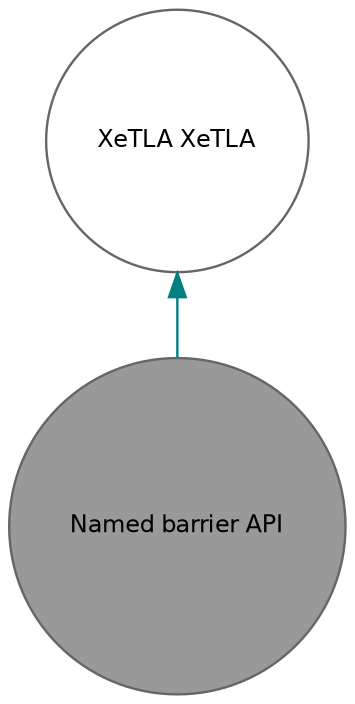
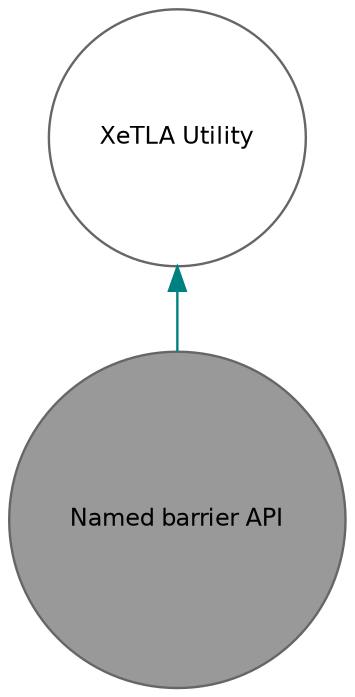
(177, 141) -> (177, 138)
